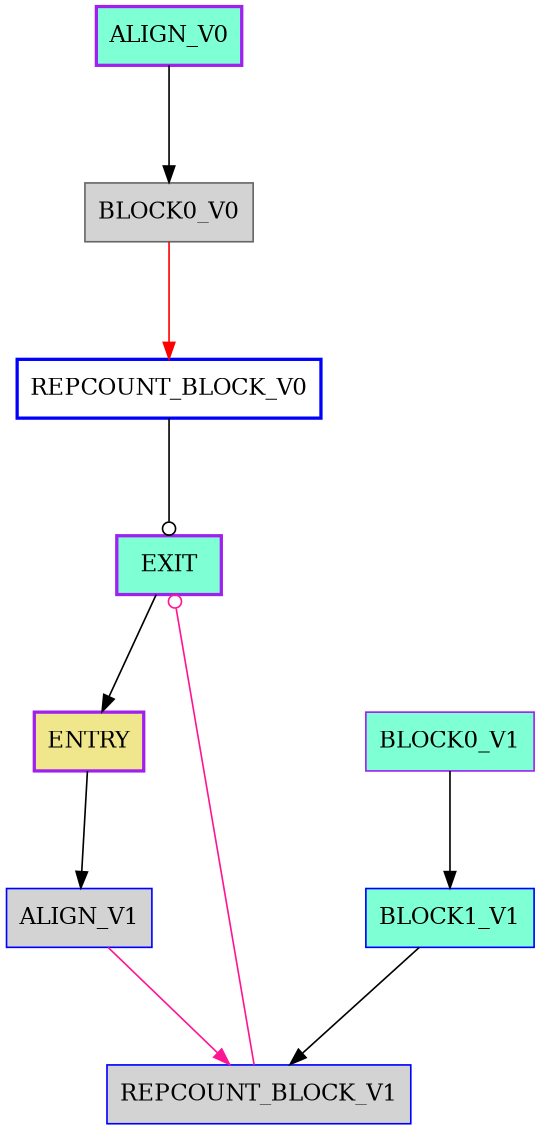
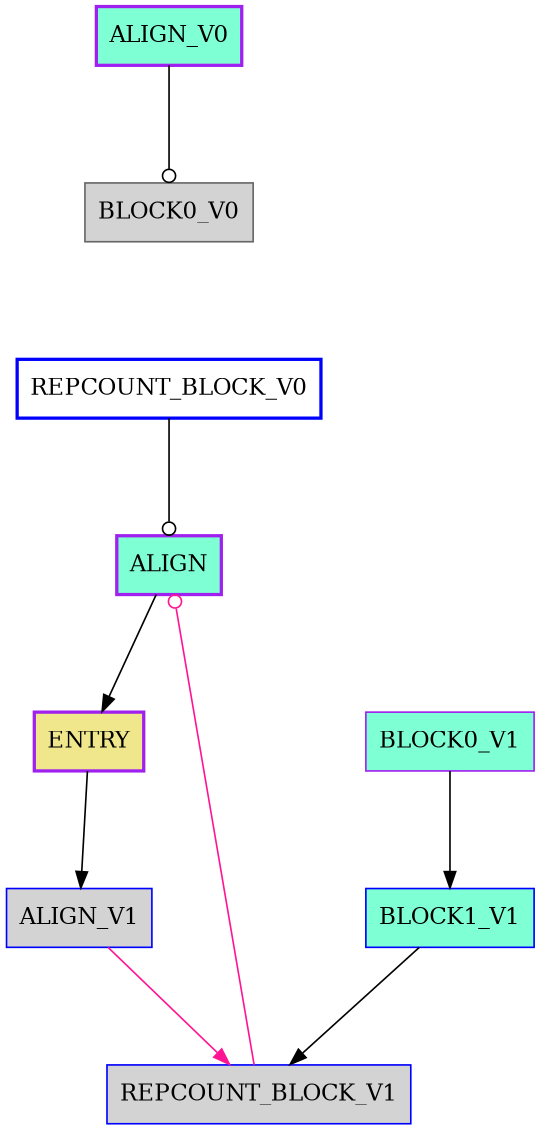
(169, 117) -> (169, 117)
(169, 292) -> none
(169, 565) -> (169, 565)
